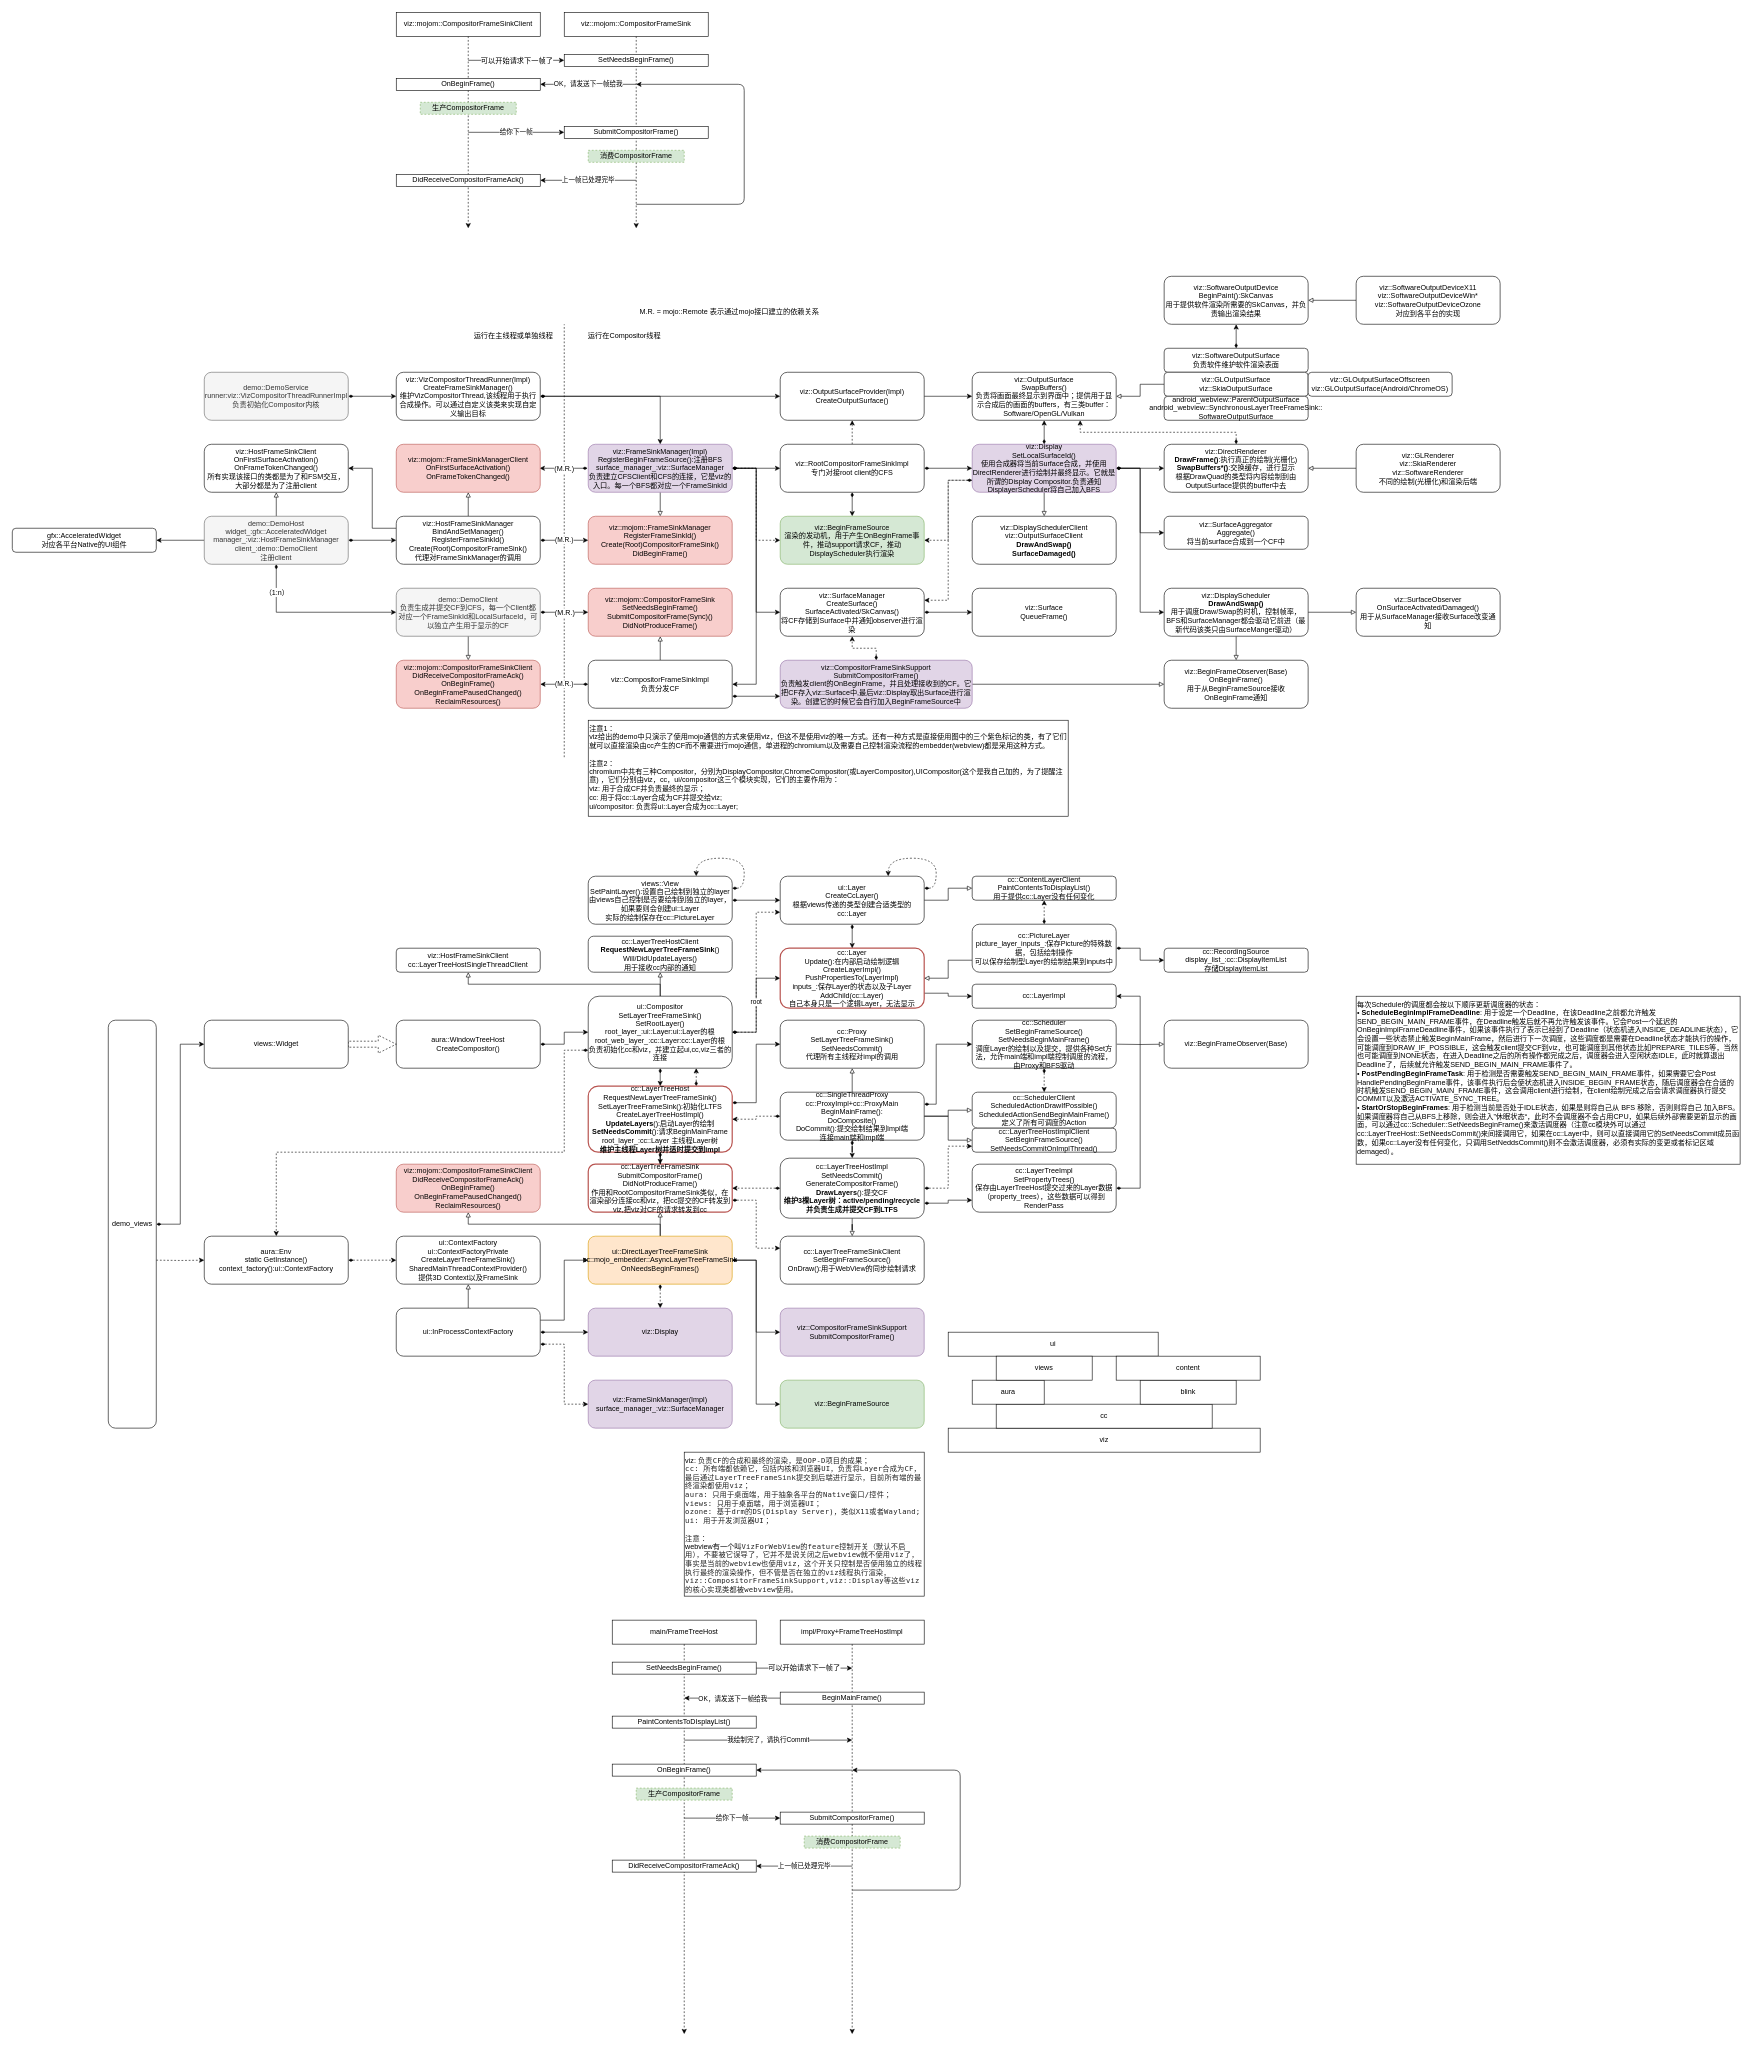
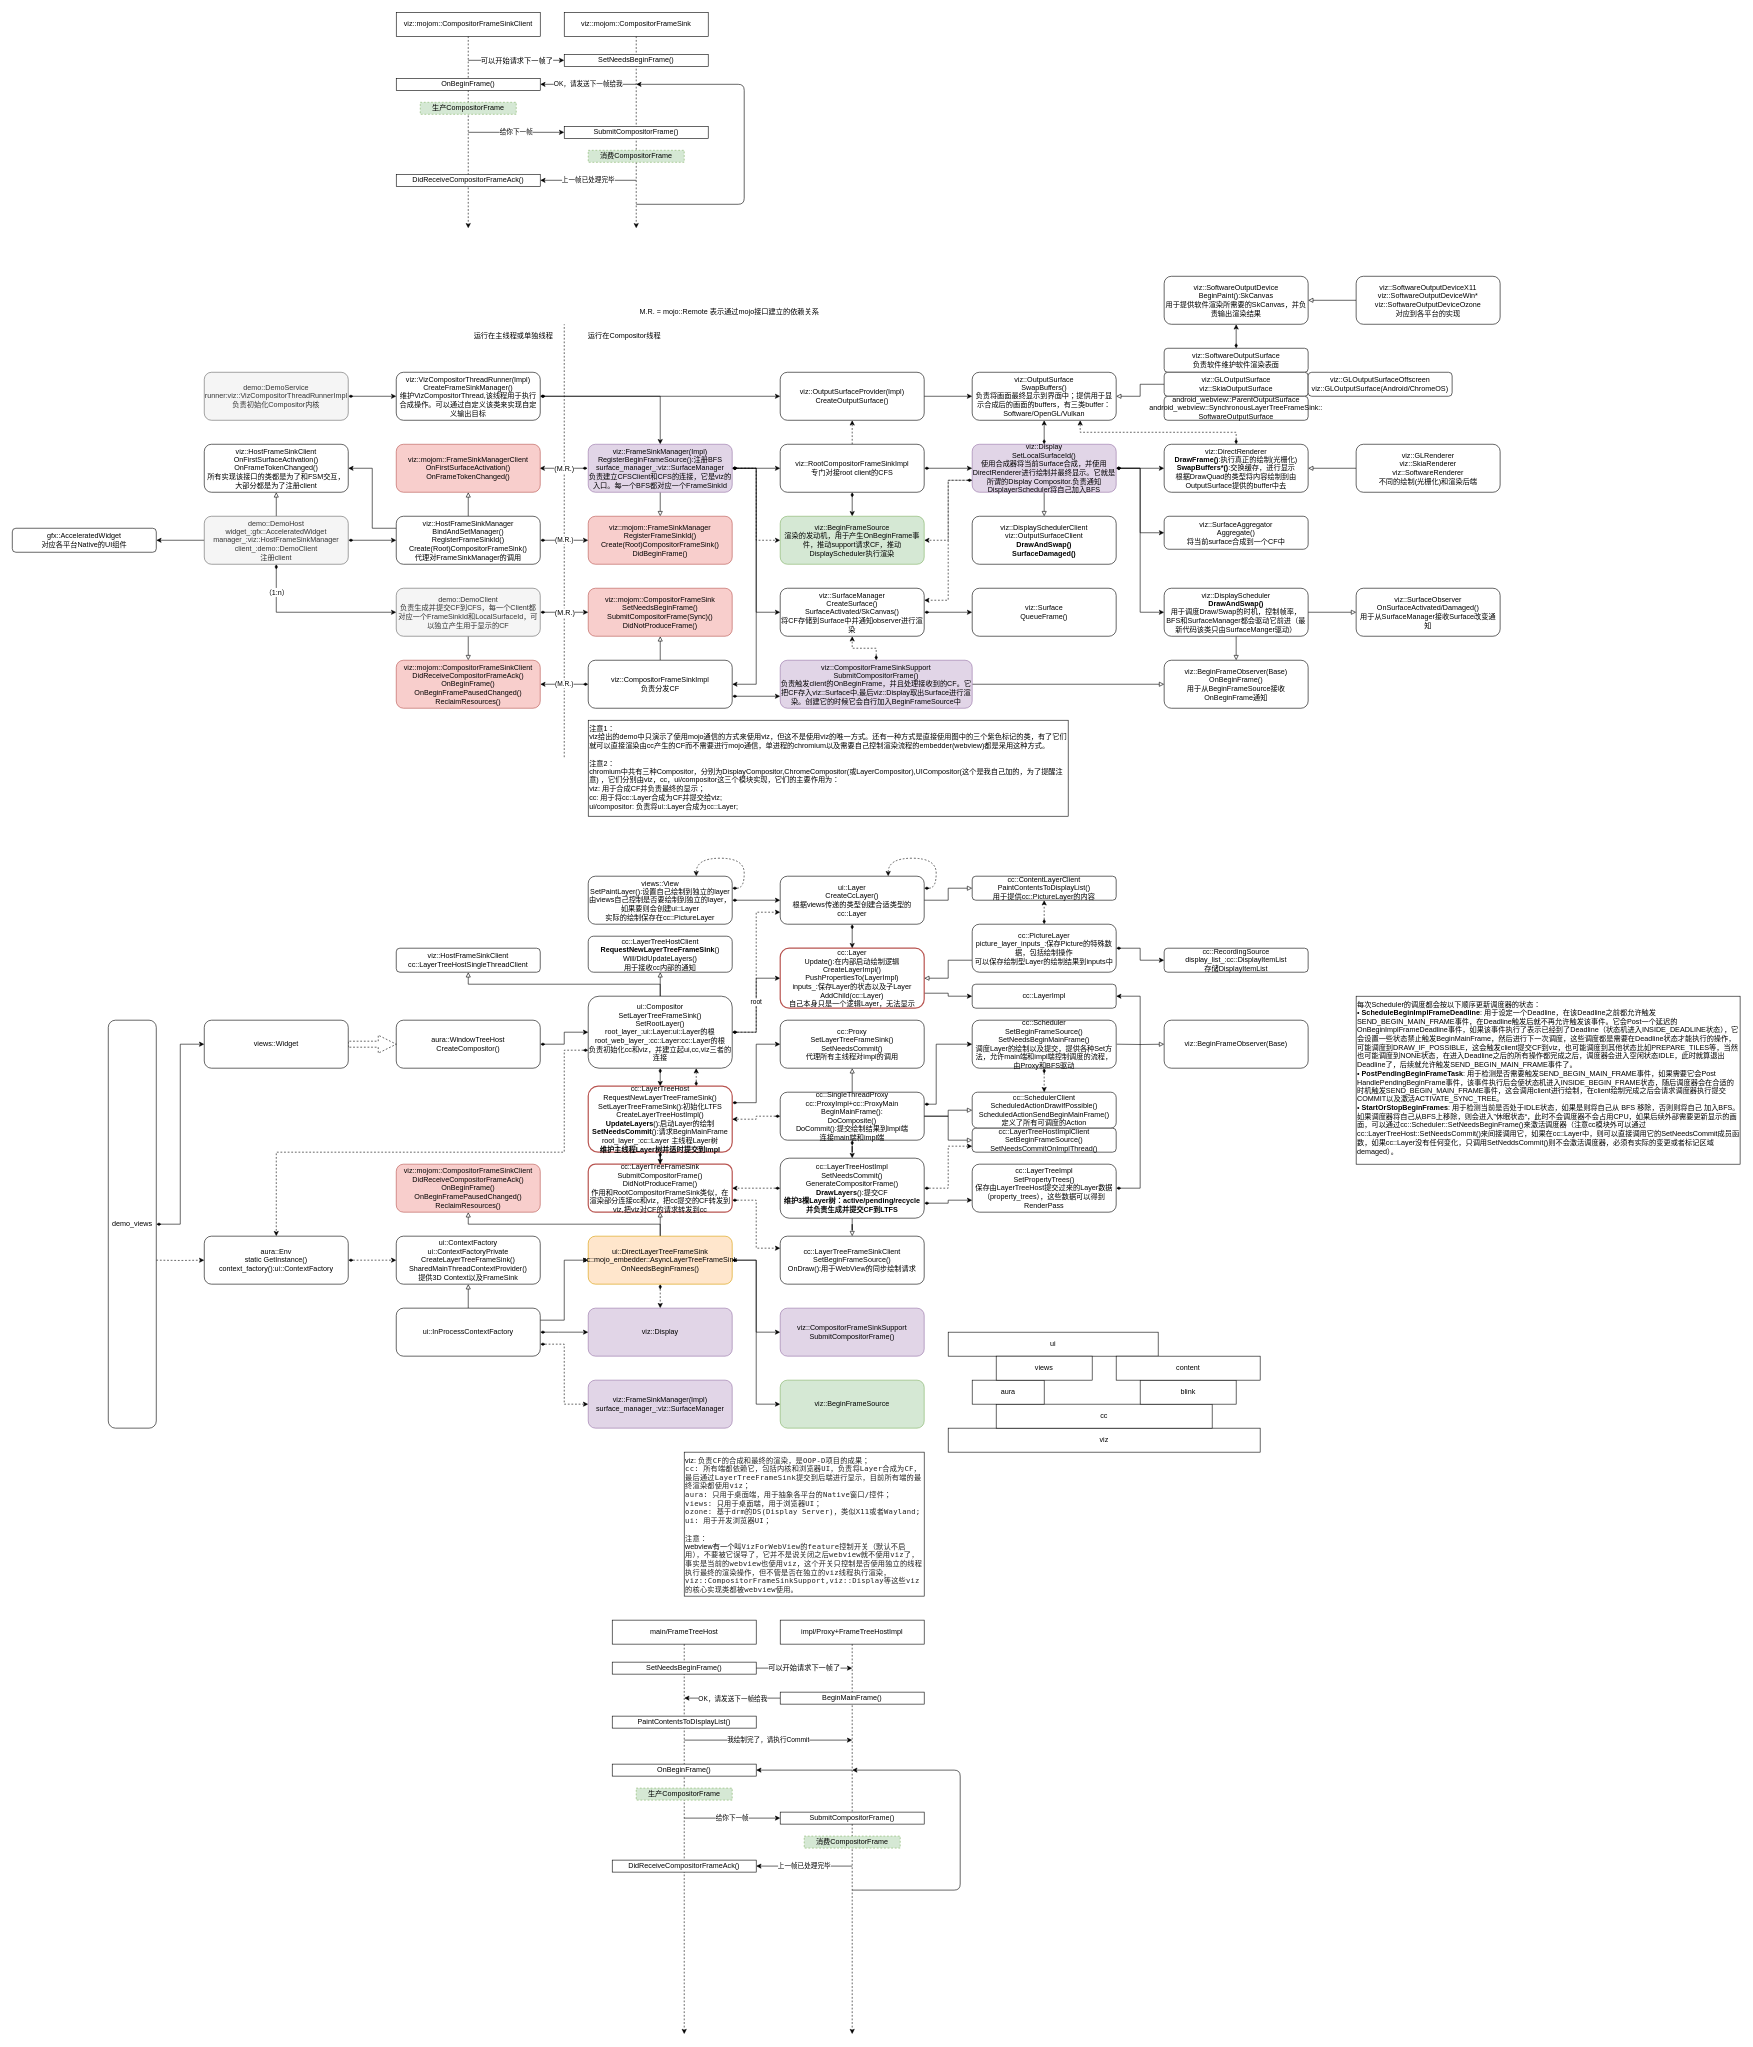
(1044, 888) -> (1044, 888)
